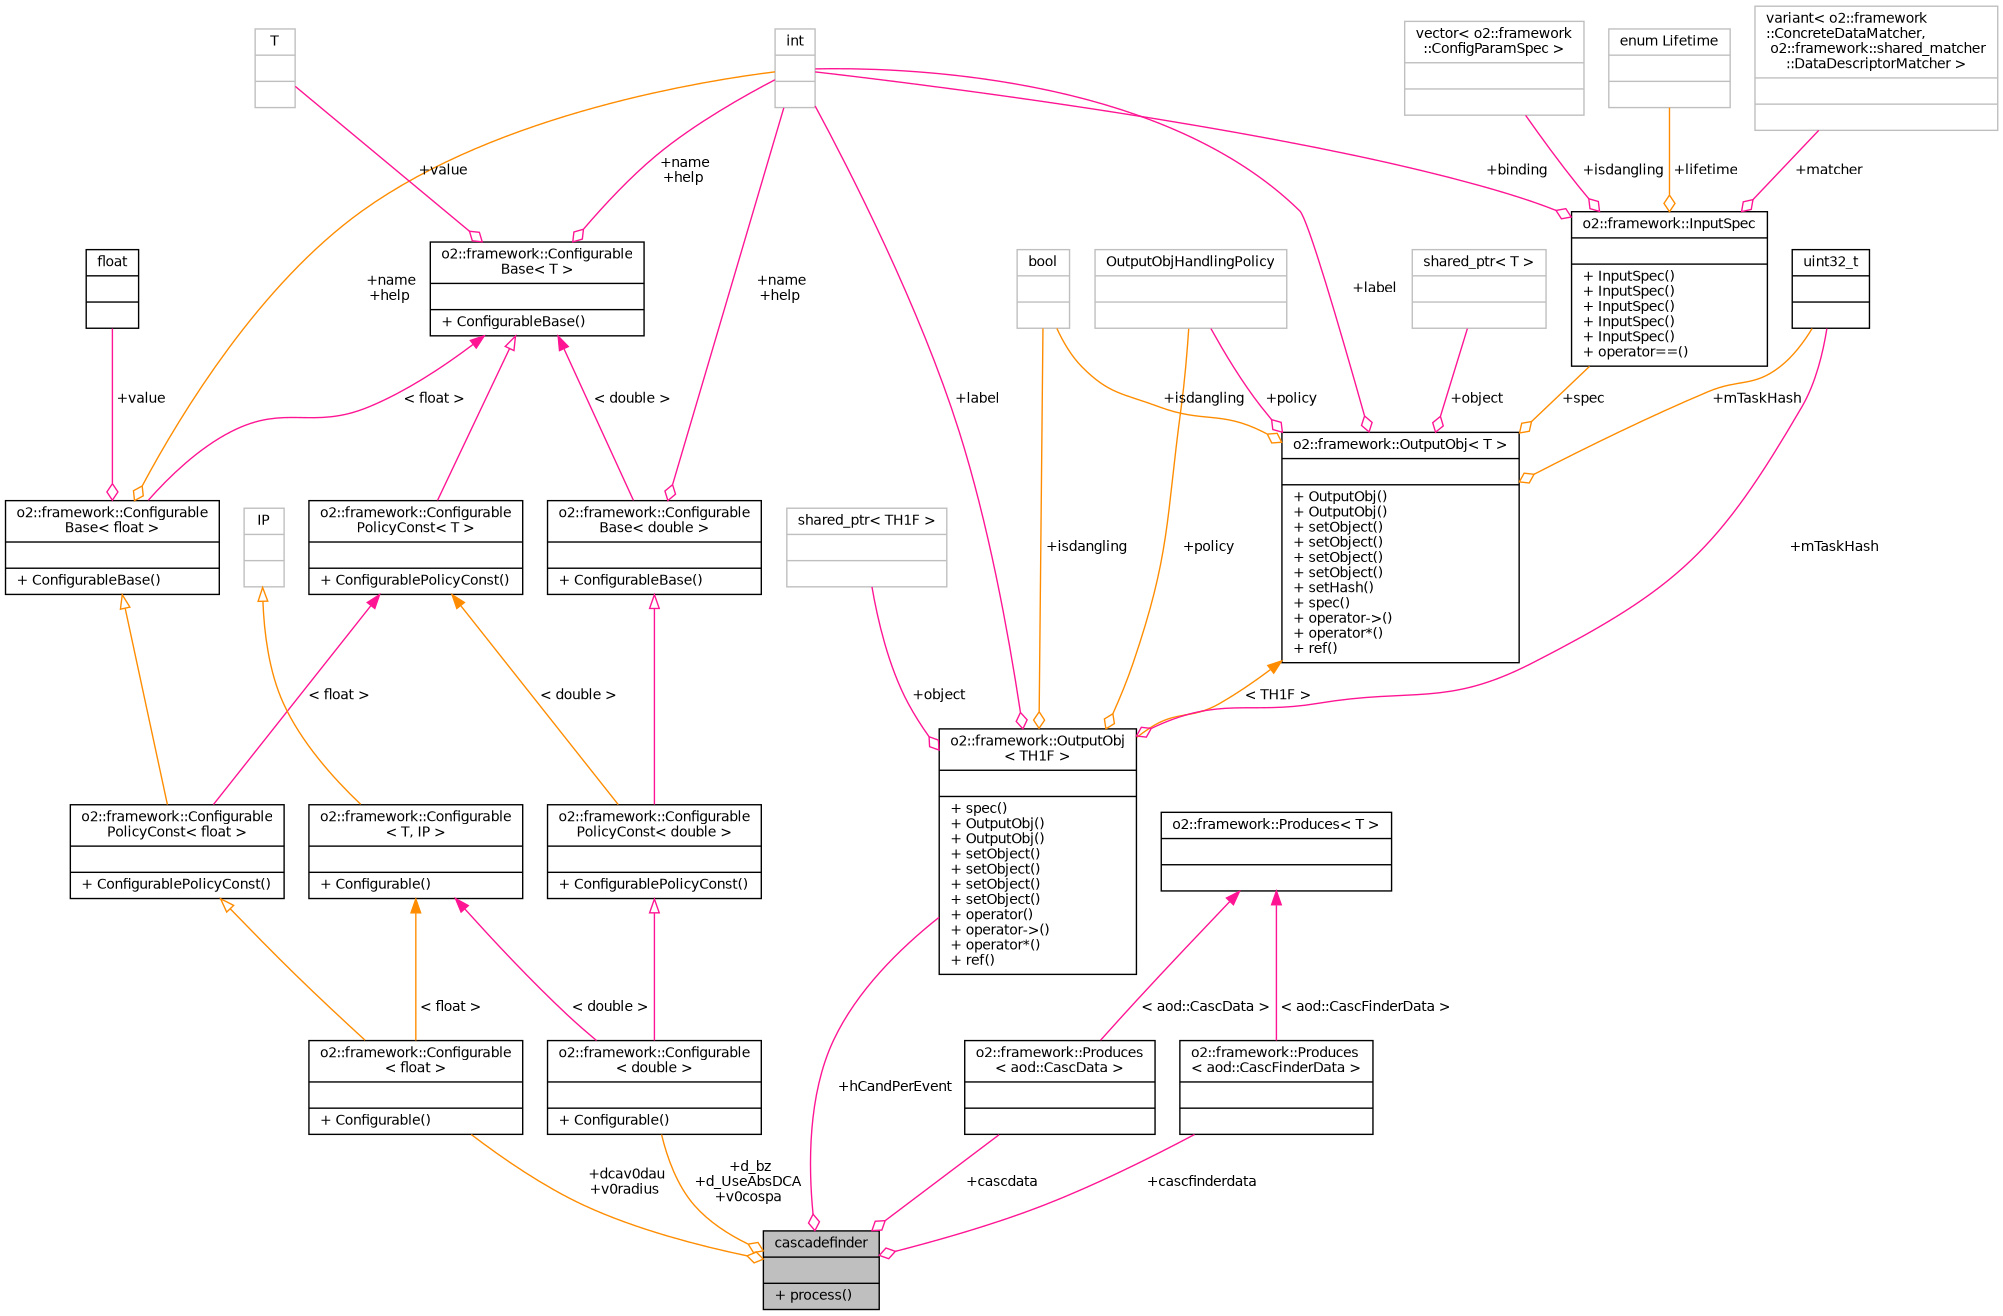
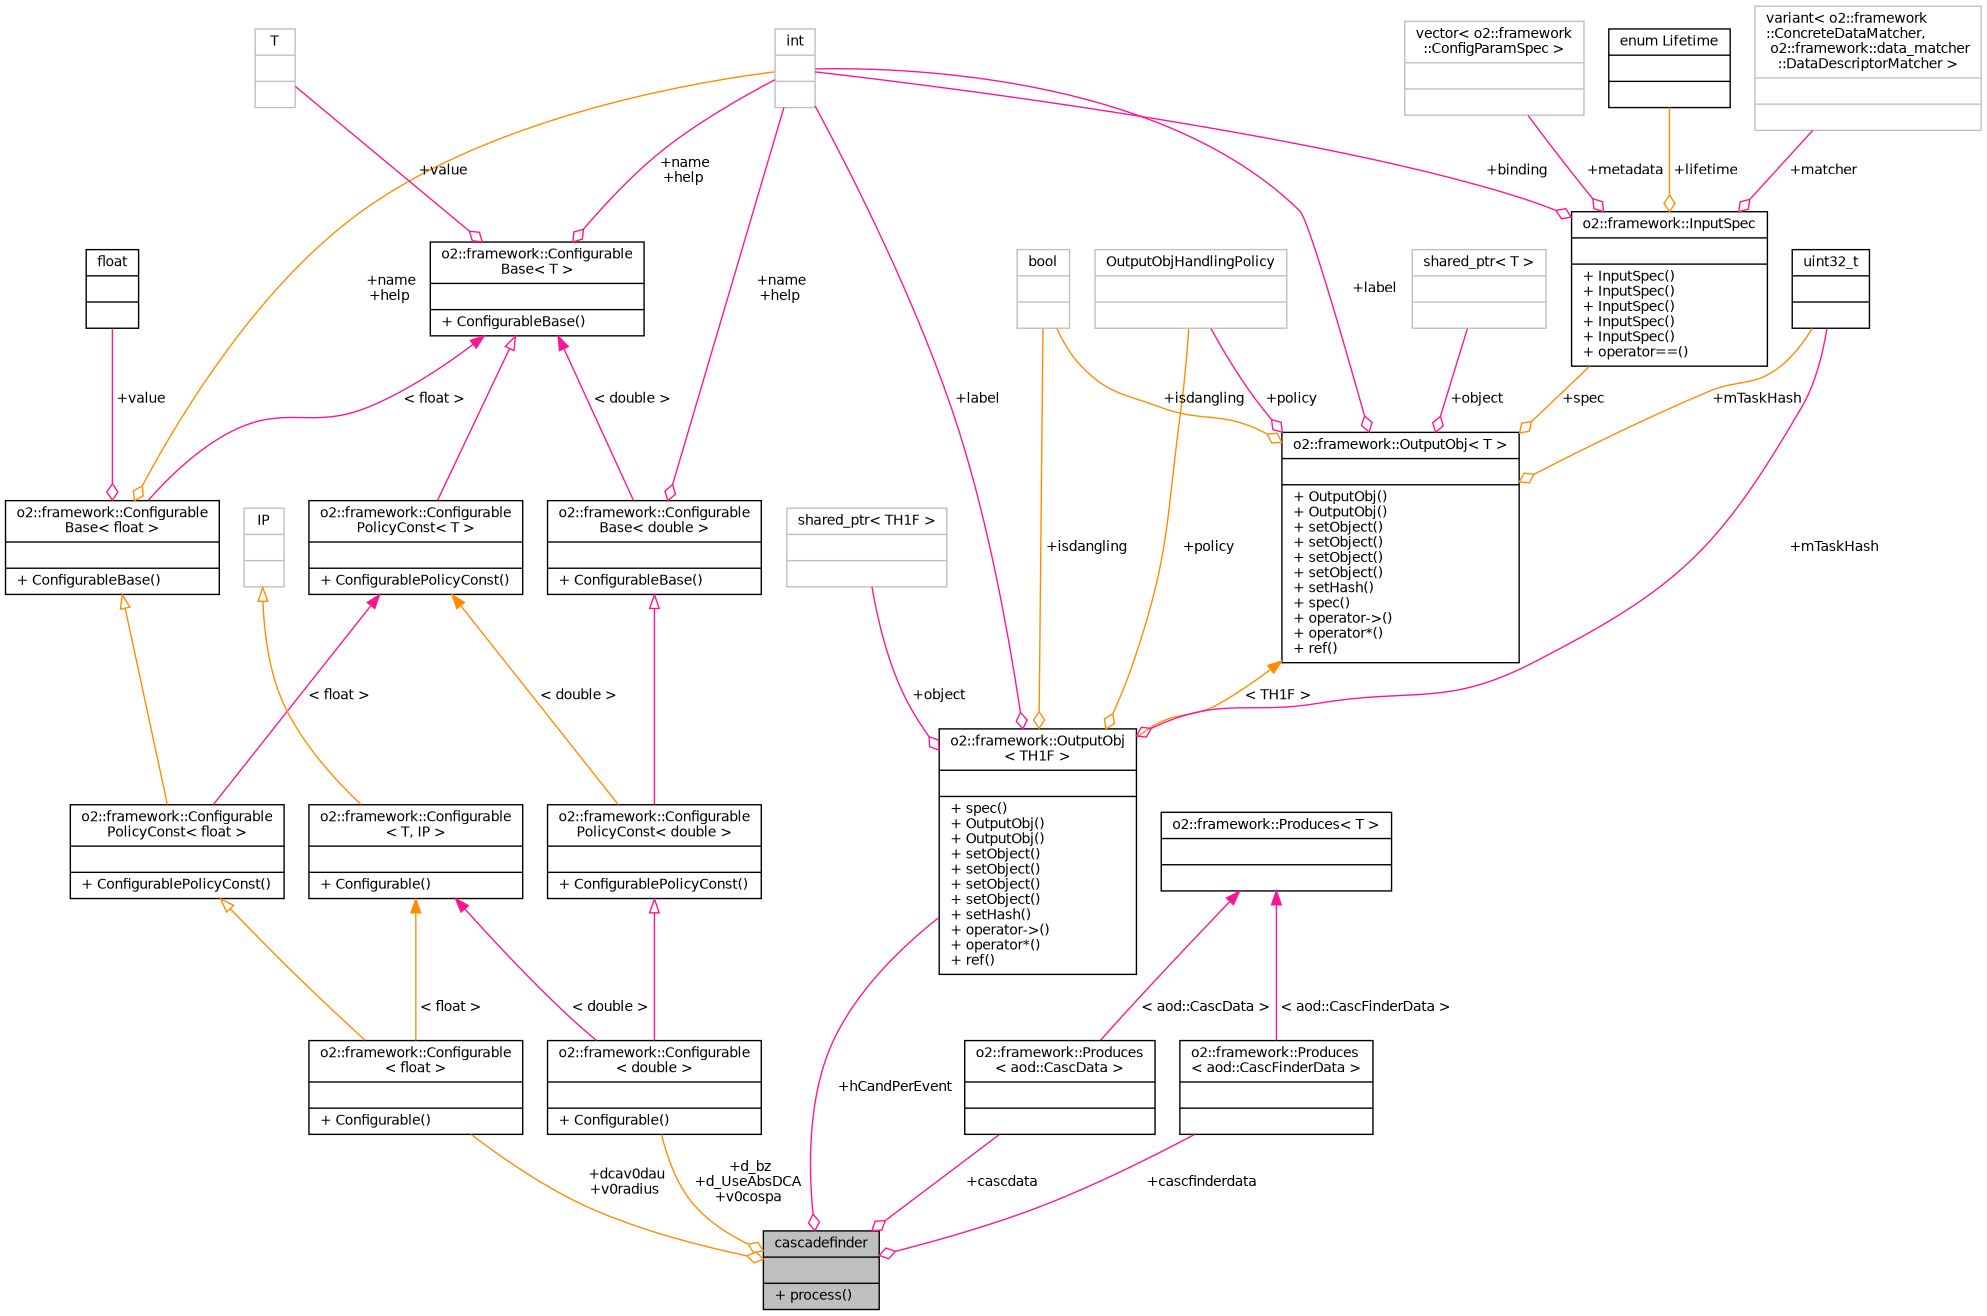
(1876, 49) -> (1868, 49)
(1669, 68) -> (1669, 68)
(1621, 171) -> (1623, 171)
(992, 915) -> (991, 915)
